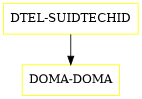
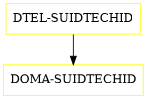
(71, 80) -> (73, 80)
